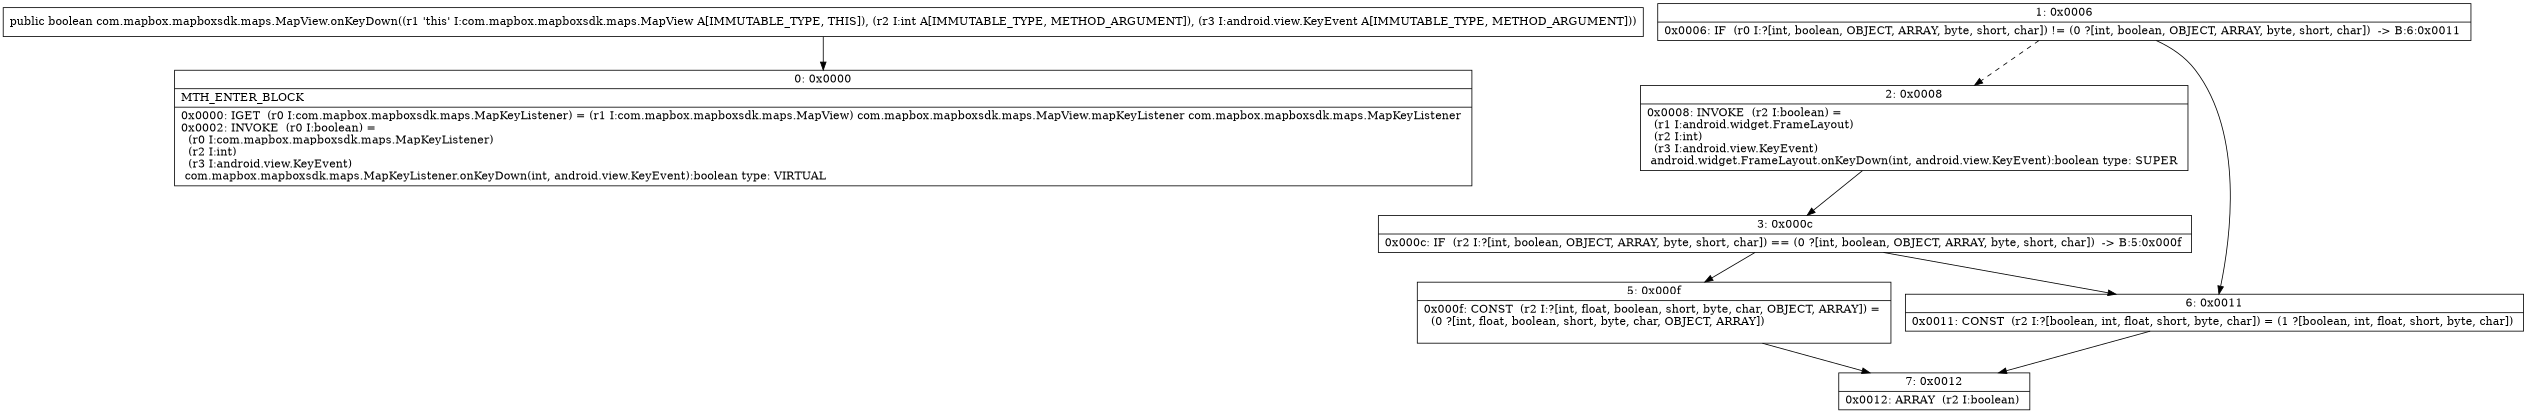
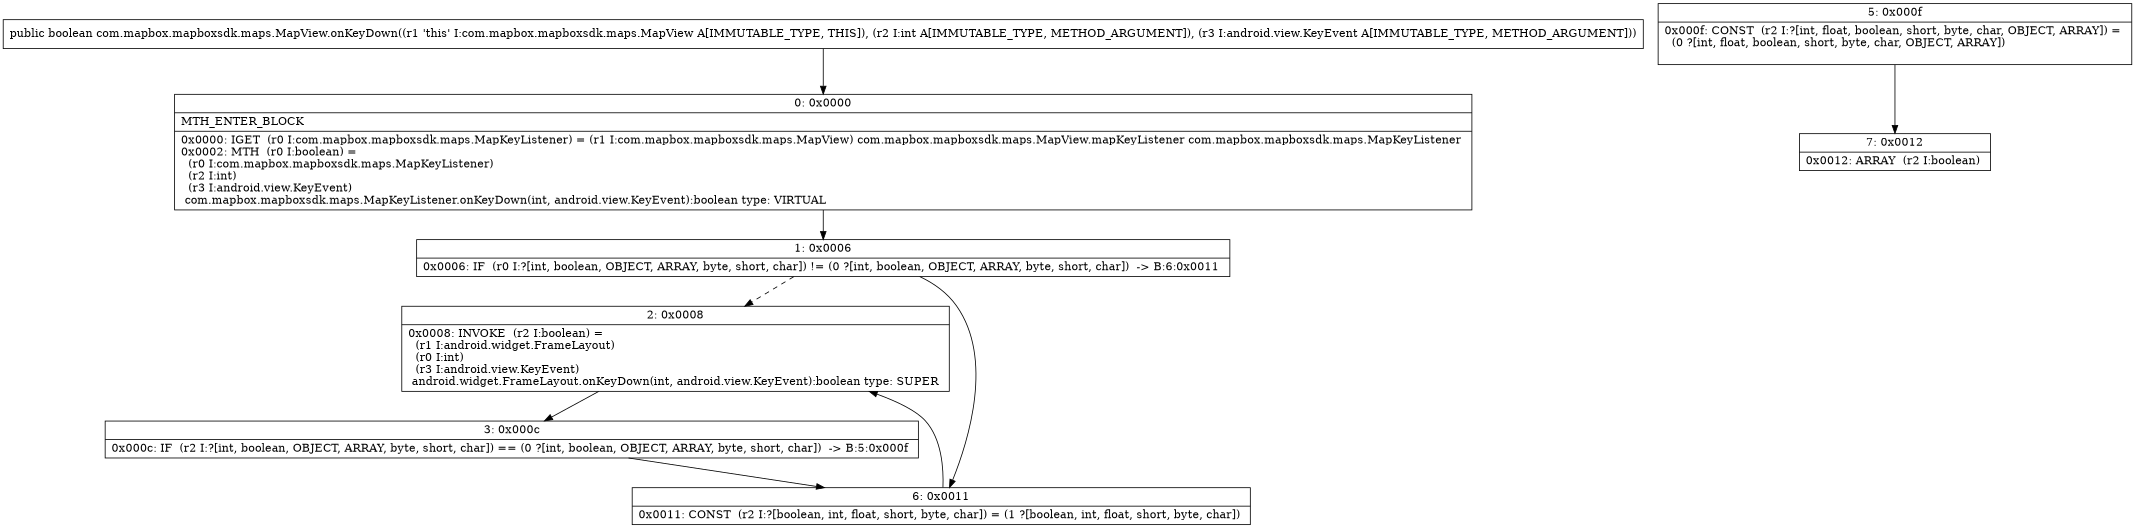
(281, 128) -> (271, 152)
(1675, 137) -> (436, 358)
none -> (823, 221)
(1733, 265) -> none
(2078, 351) -> (930, 427)
